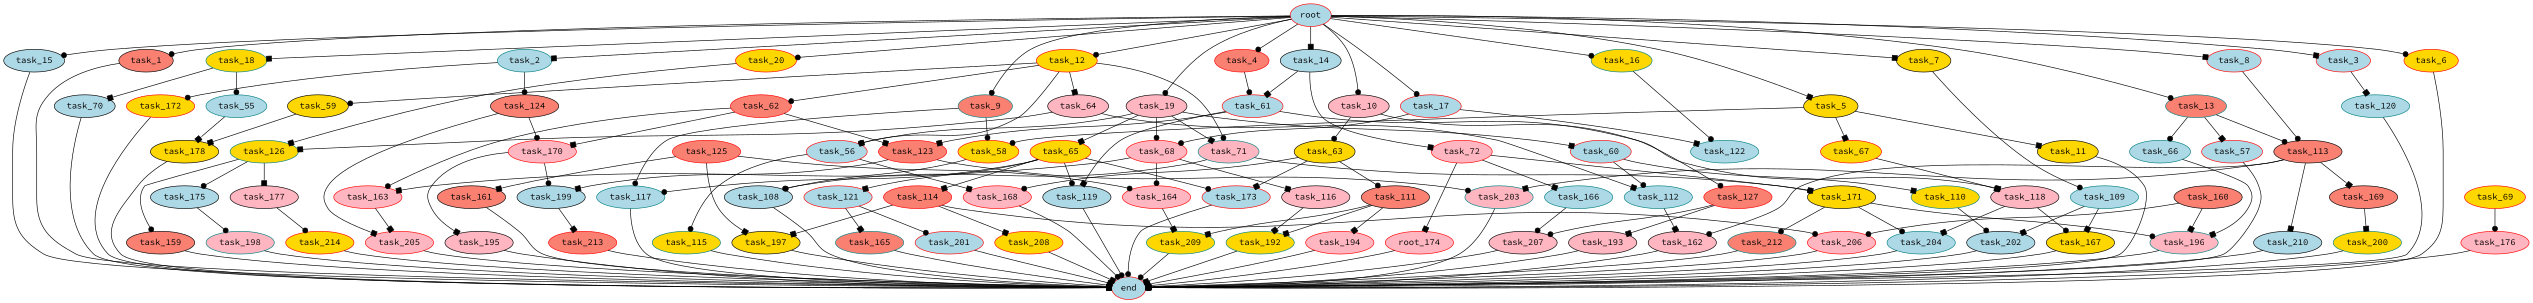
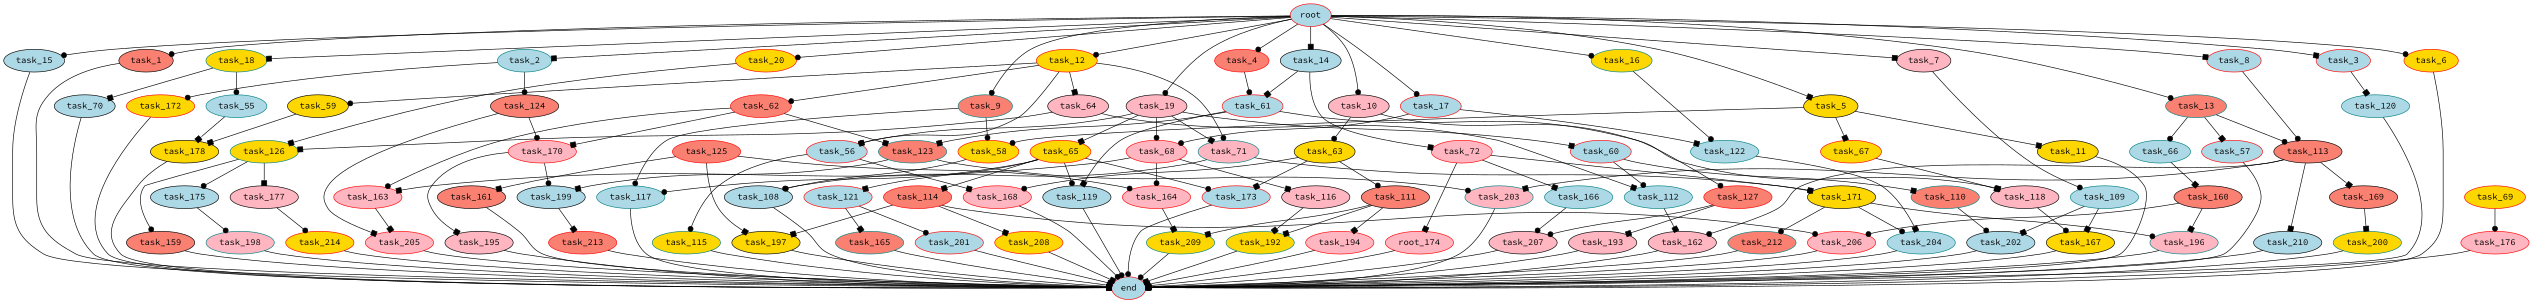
(1924, 61) -> (1924, 61)
(913, 152) -> (913, 152)
(2246, 184) -> (2187, 177)
(1945, 197) -> (1945, 197)
(1987, 214) -> (1814, 166)
